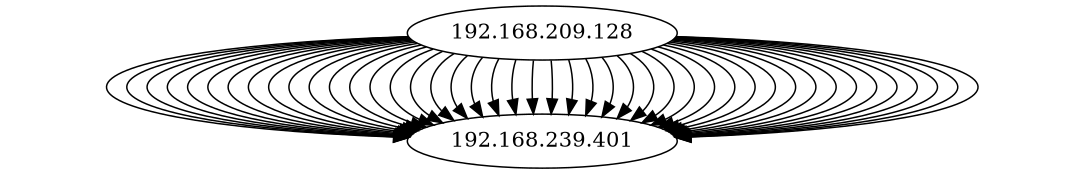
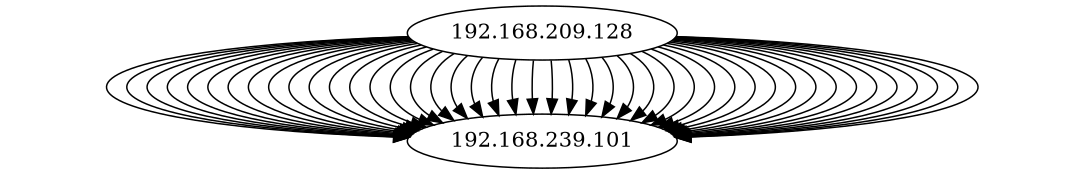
(542, 141) -> (542, 141)
